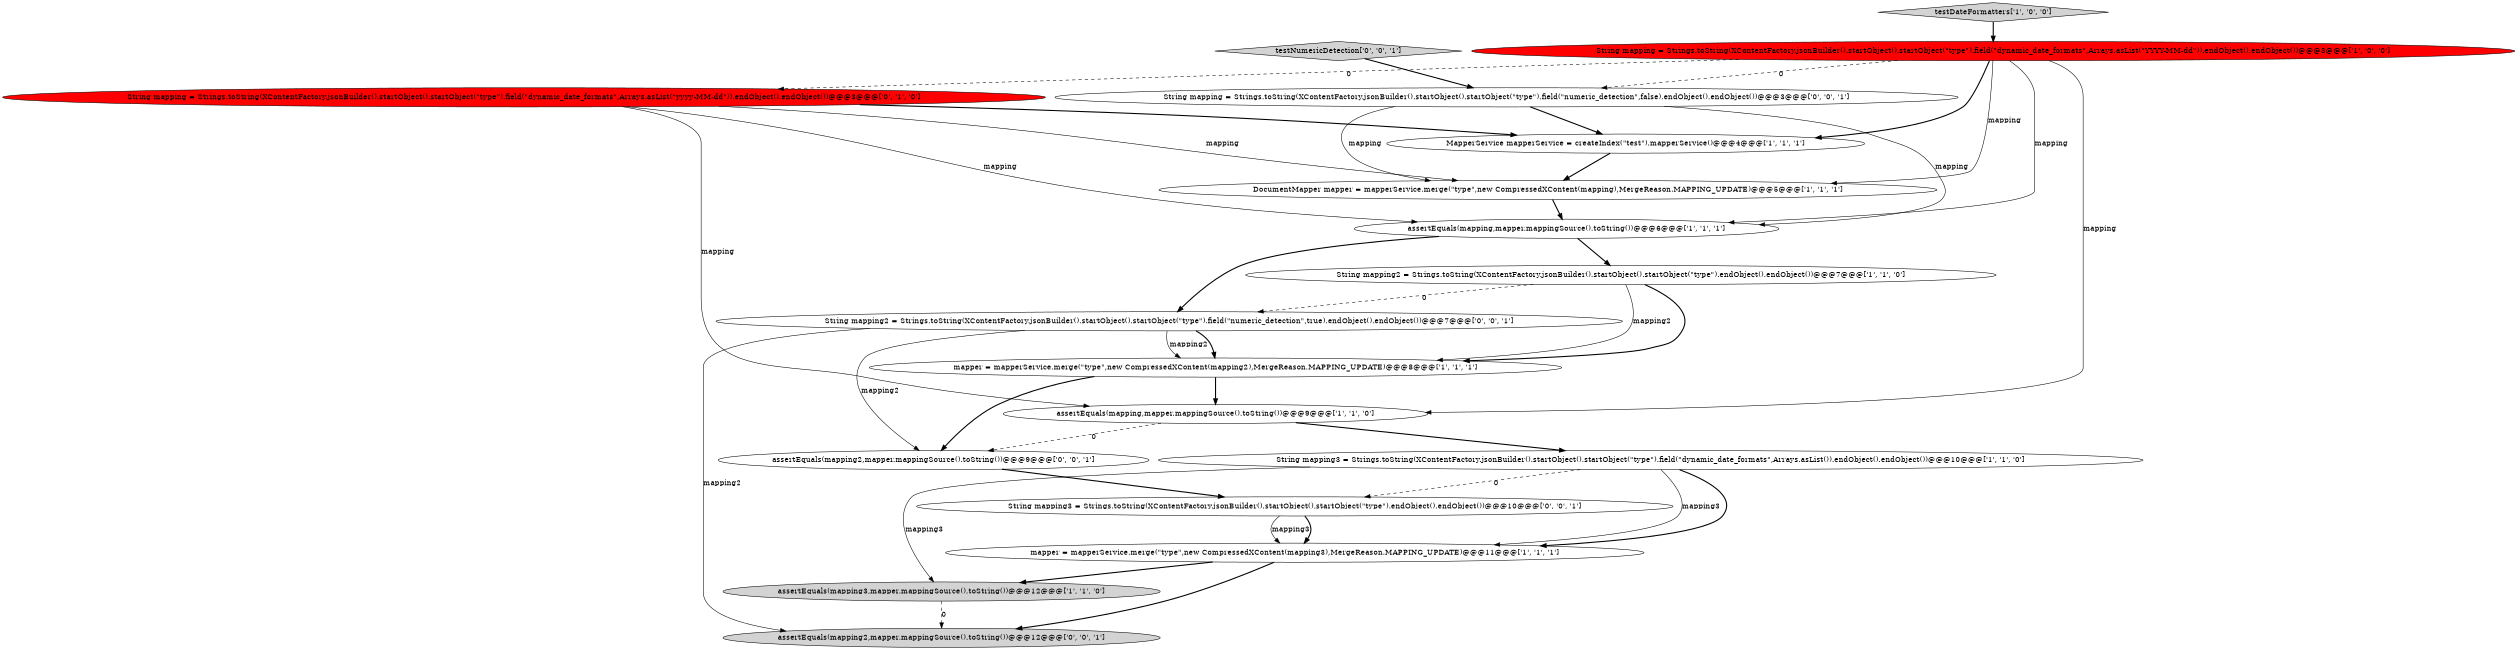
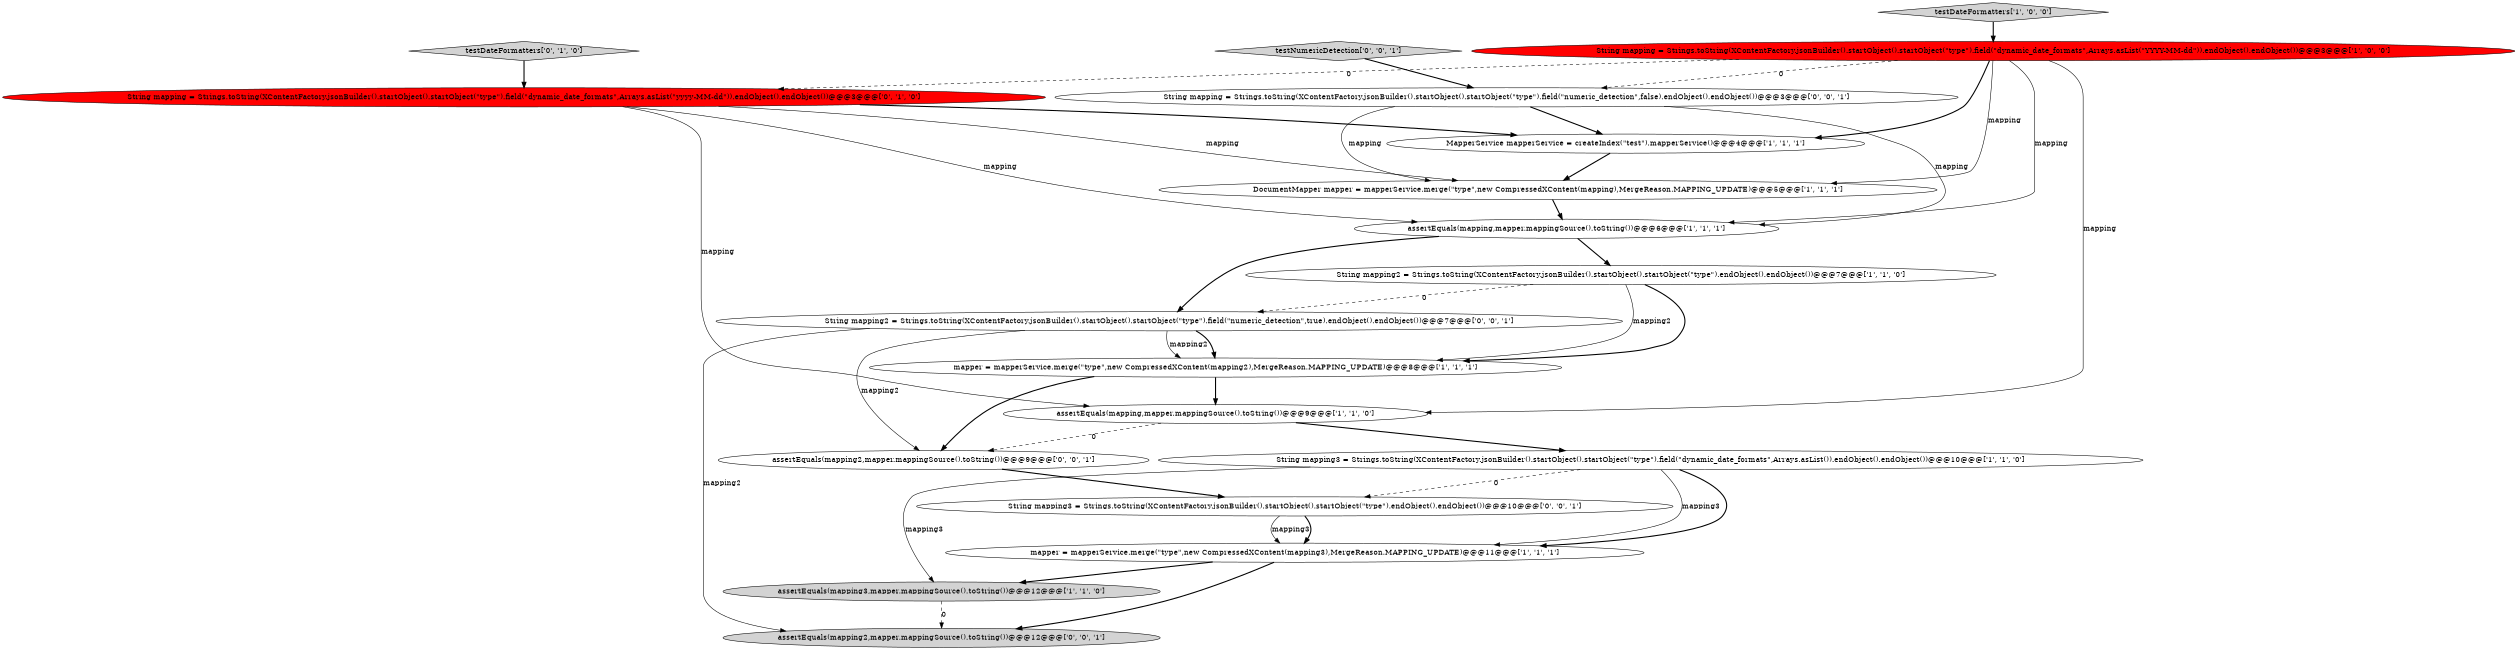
none -> (524, 51)
